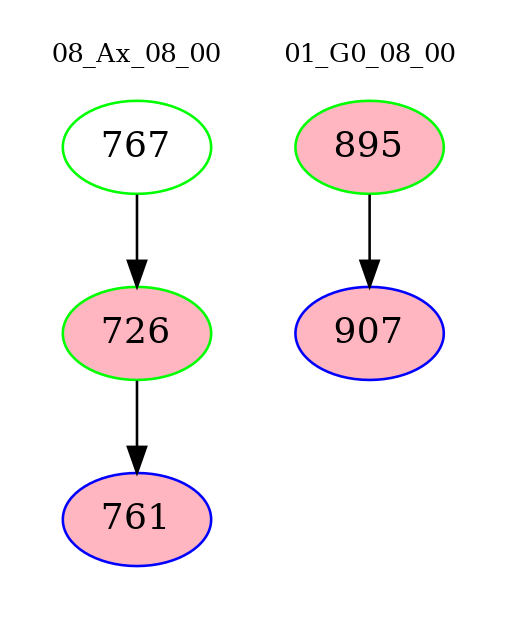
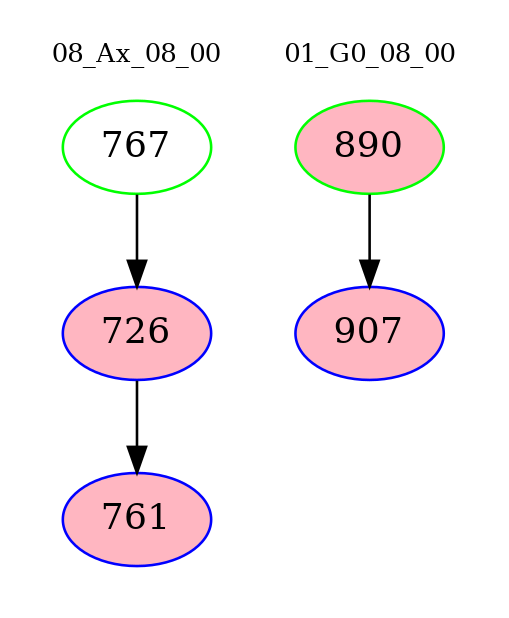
(370, 147) -> (370, 147)
(137, 333) -> (137, 333)
